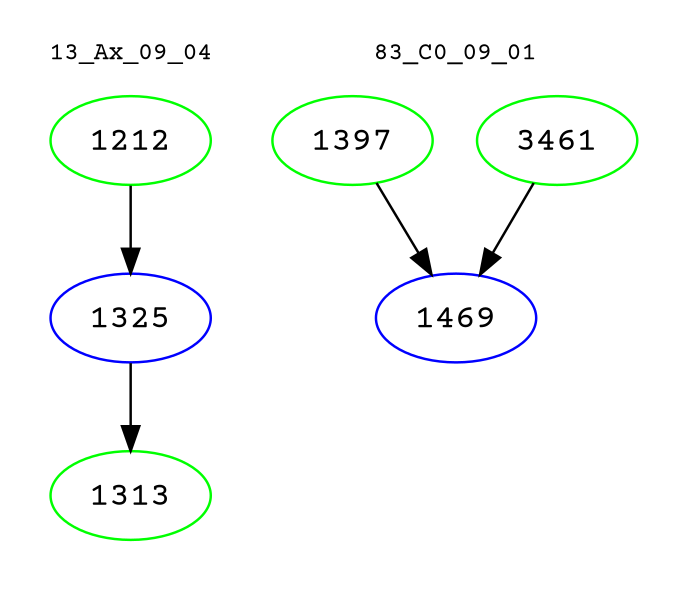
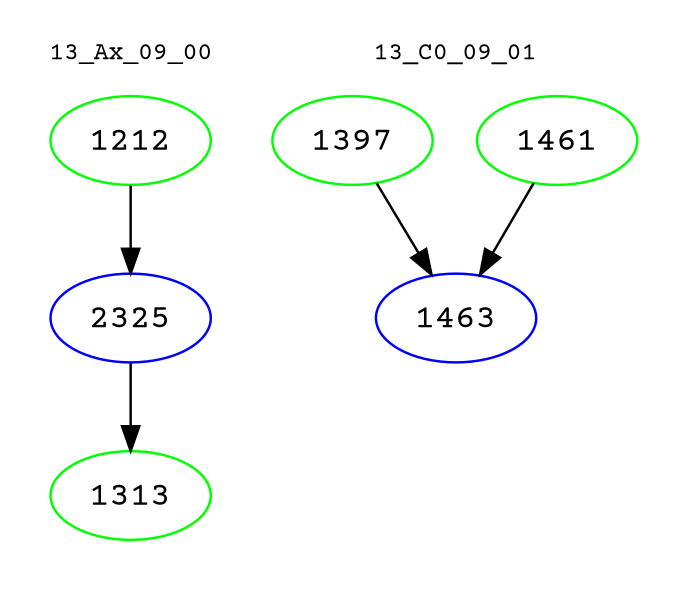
(132, 53) -> (132, 53)
(456, 53) -> (456, 53)
(557, 141) -> (557, 141)
(131, 318) -> (131, 318)
(456, 318) -> (456, 318)
